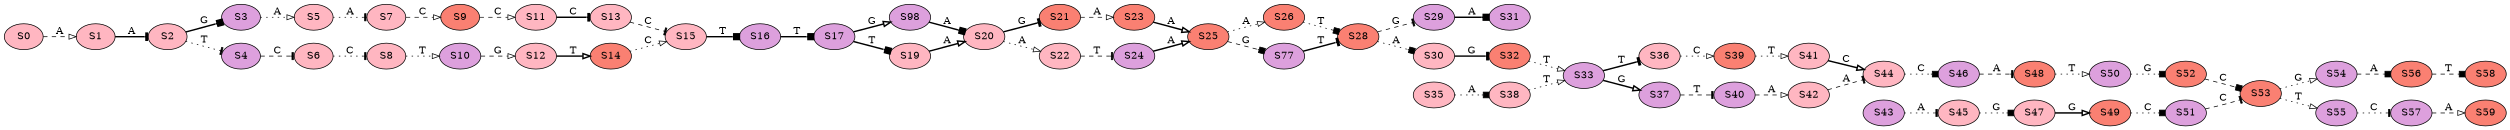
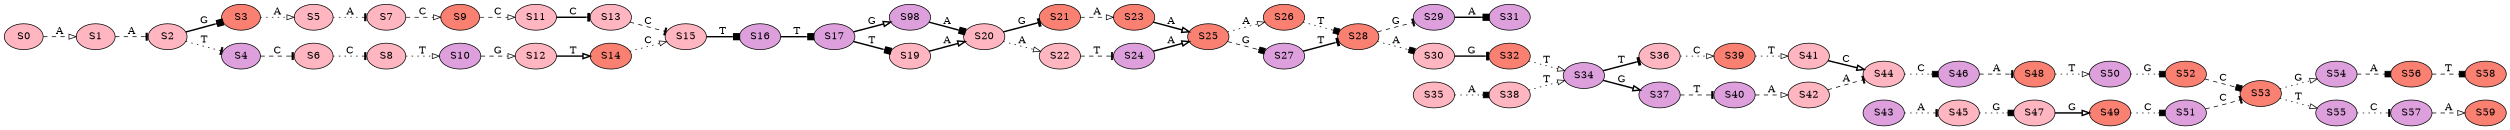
(241, 17) -> (241, 17)
(130, 37) -> (130, 37)
(1284, 56) -> (1284, 56)
(1584, 76) -> (1584, 76)
